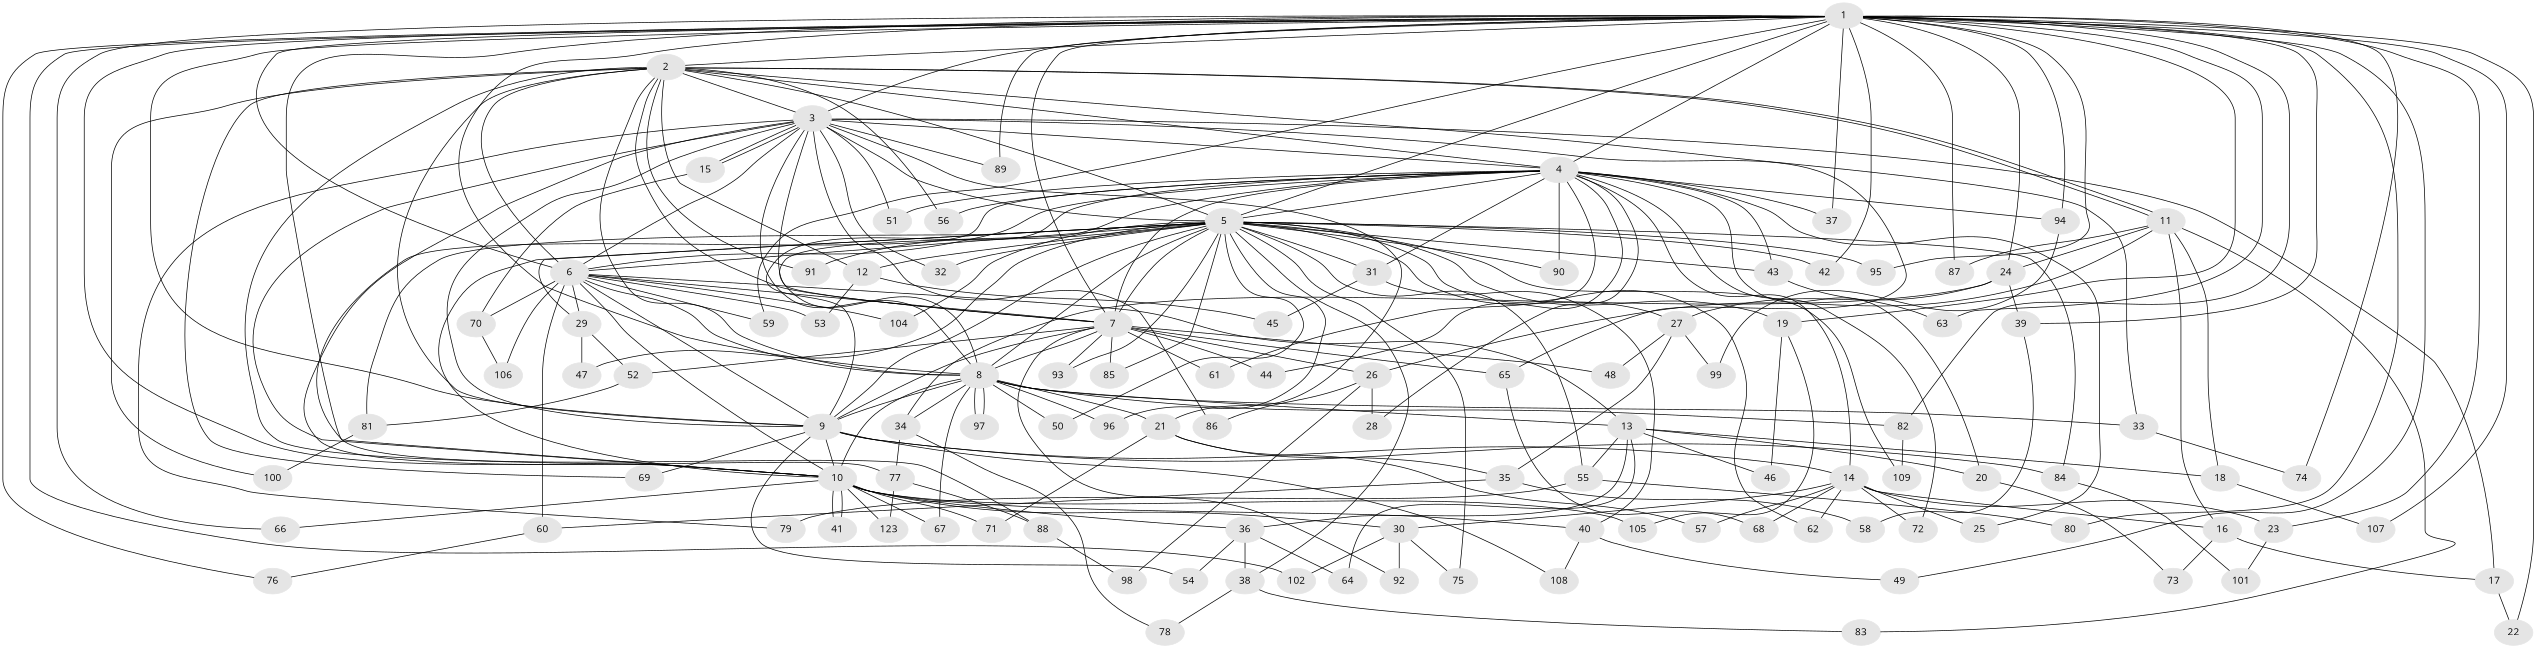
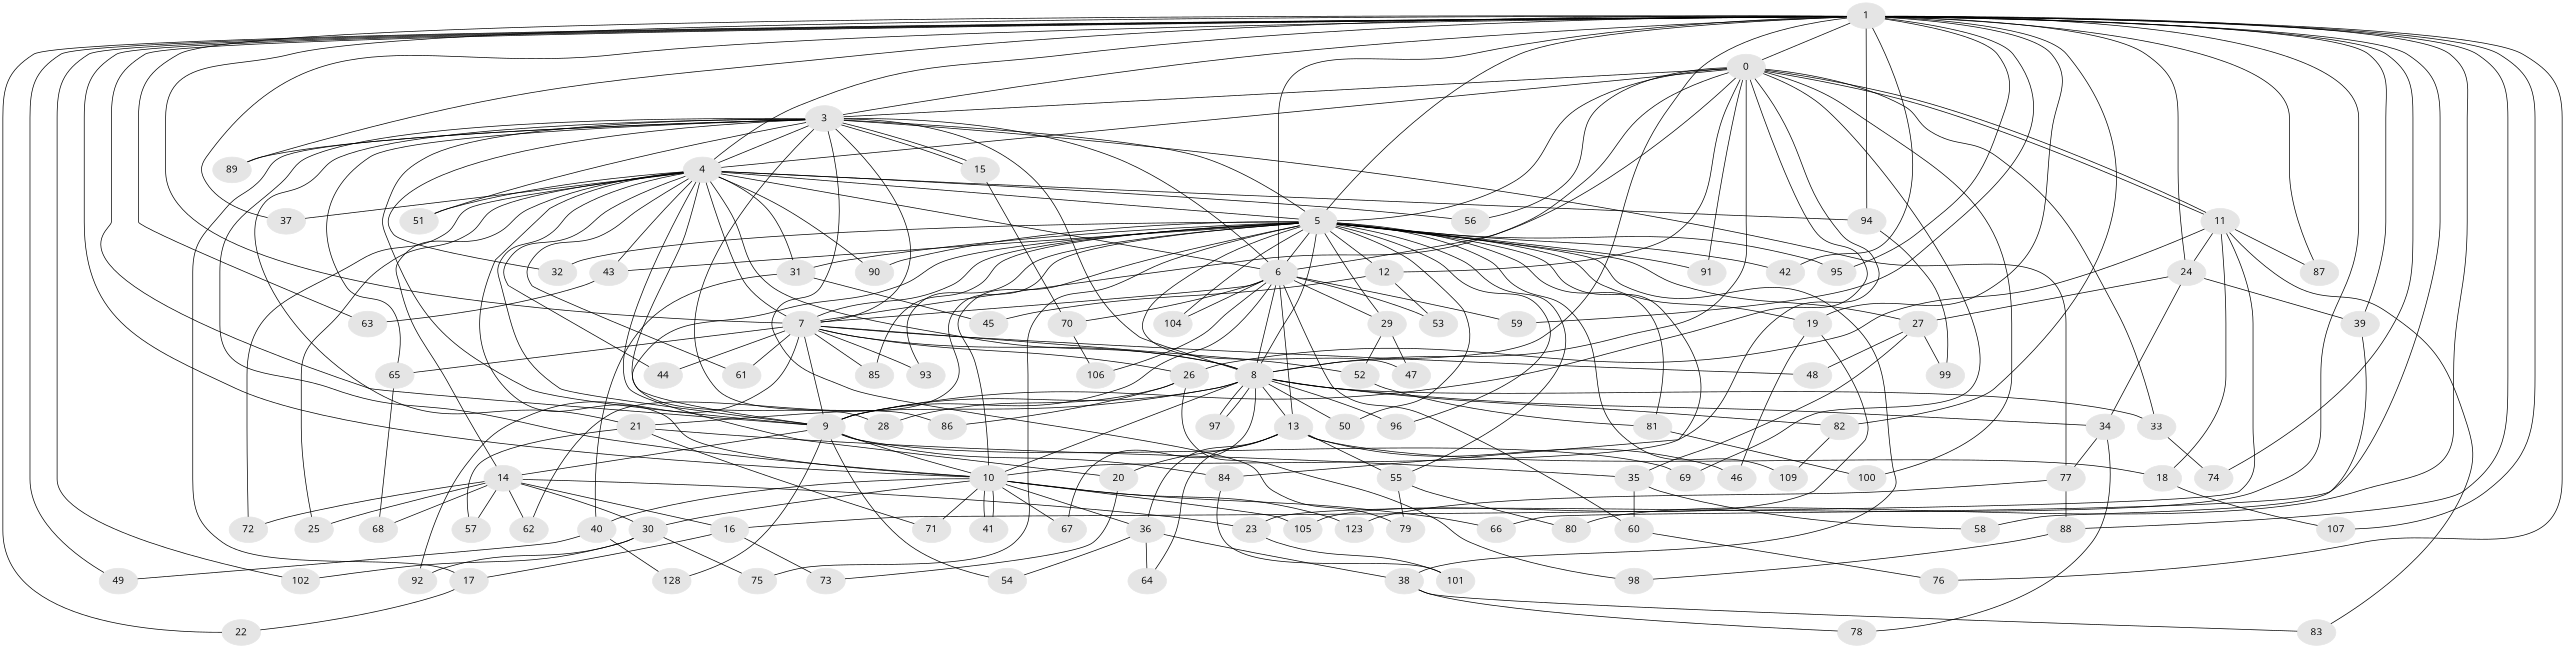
(666, 67) -> (1746, 67)
(694, 386) -> none
(1559, 581) -> (672, 581)
